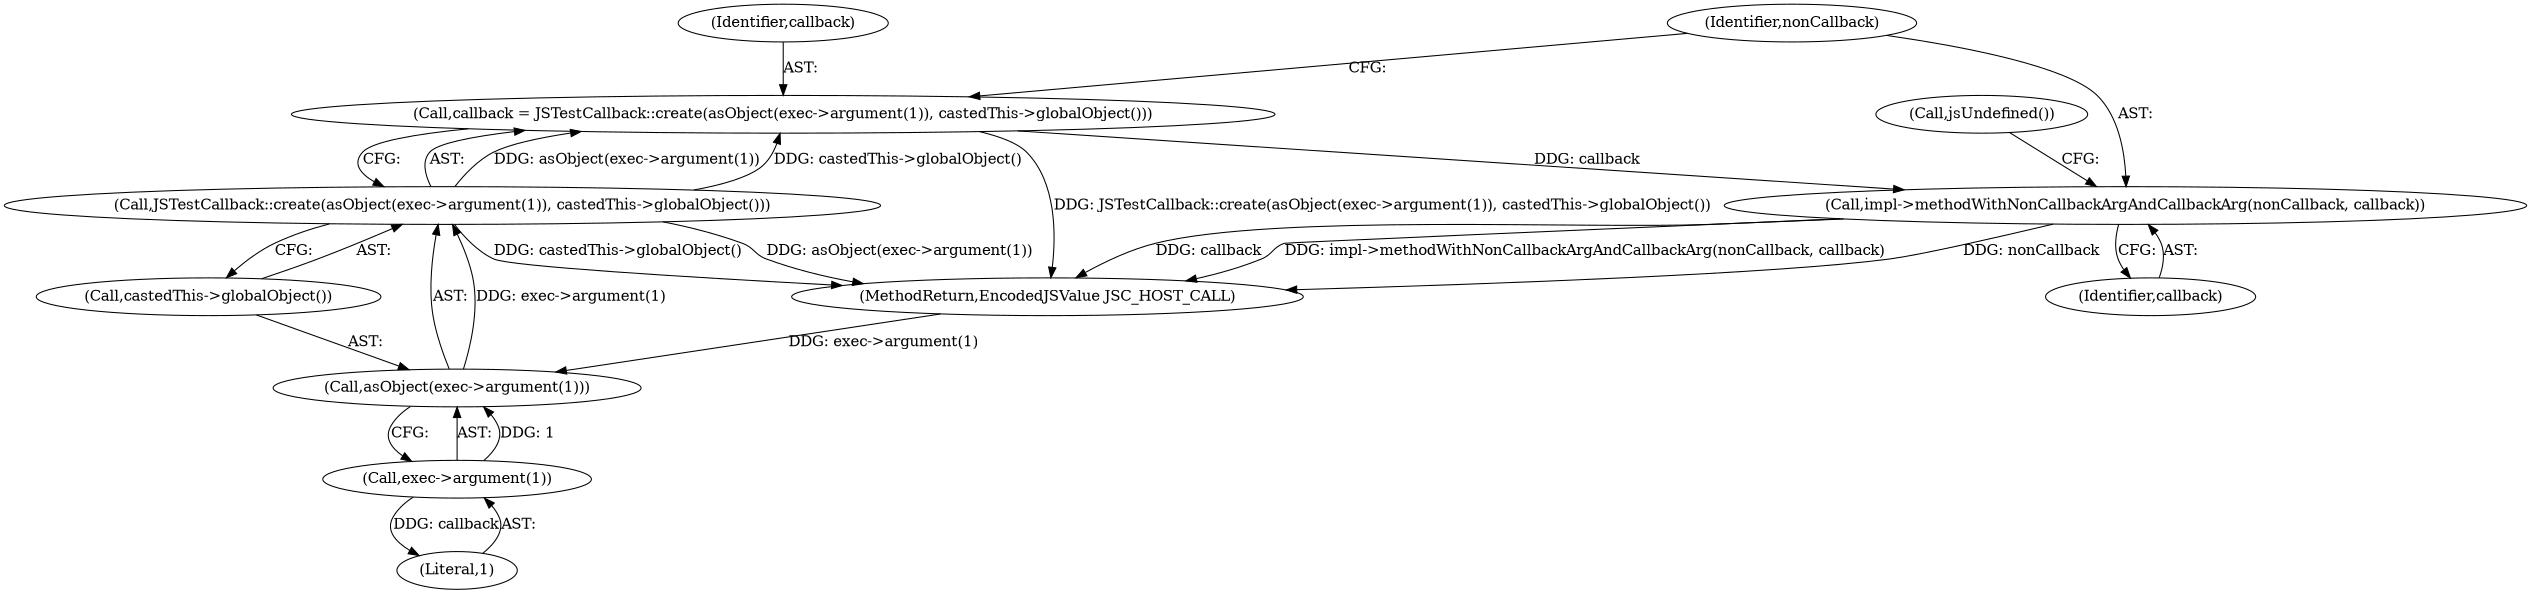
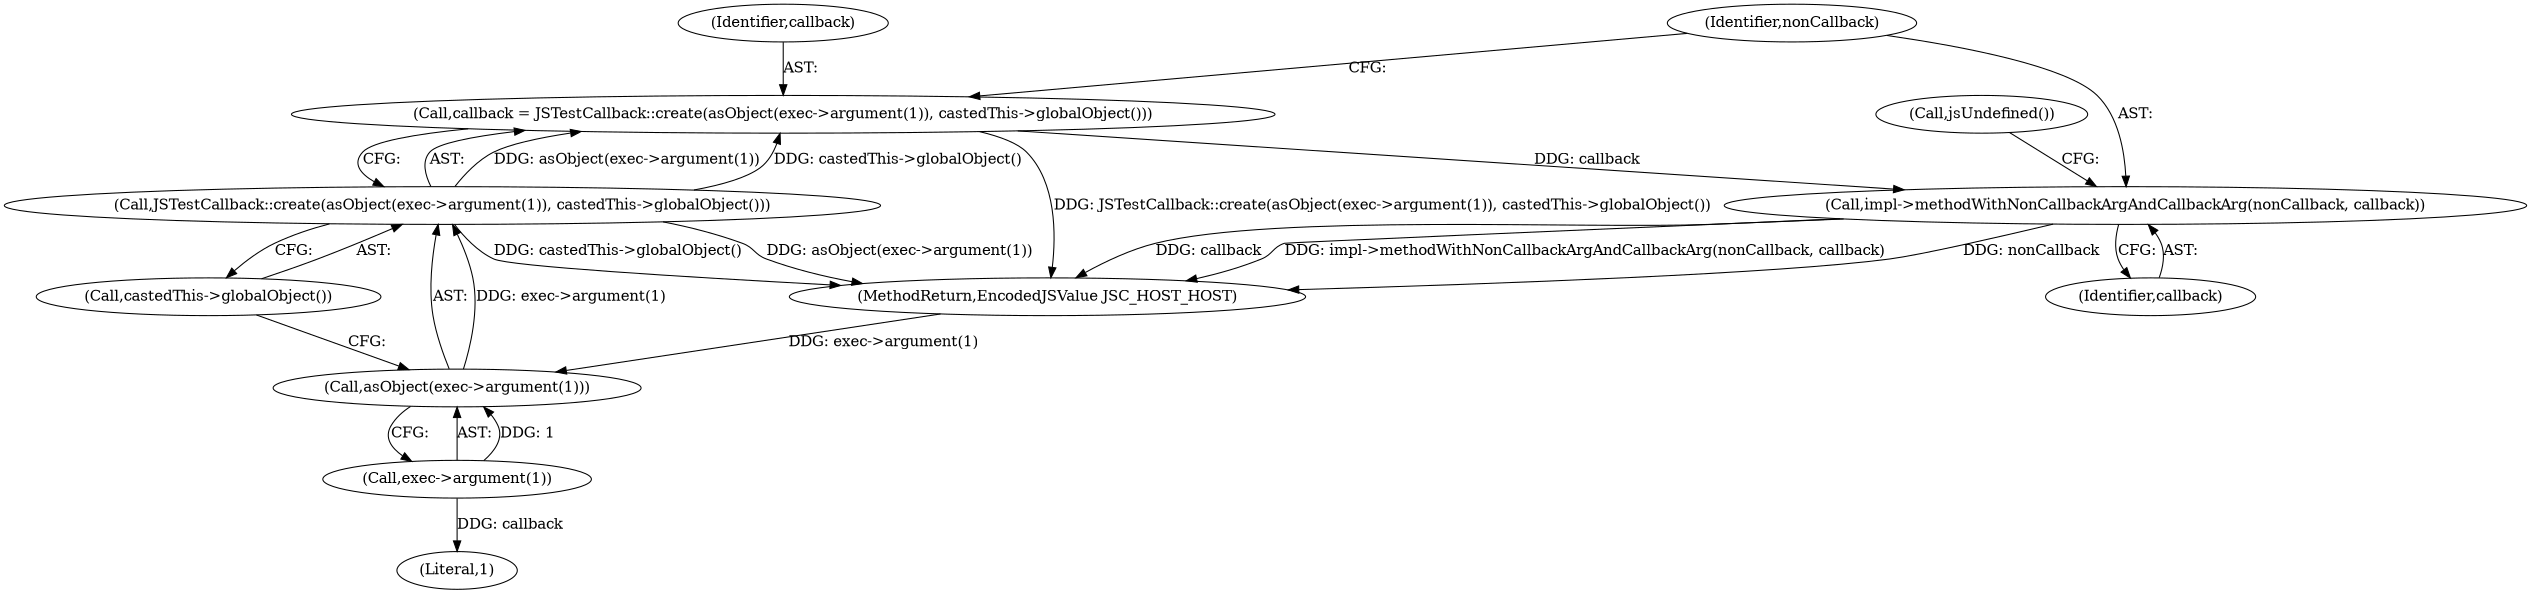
(1047, 297) -> (1047, 297)
(368, 342) -> (370, 342)
(500, 531) -> none
